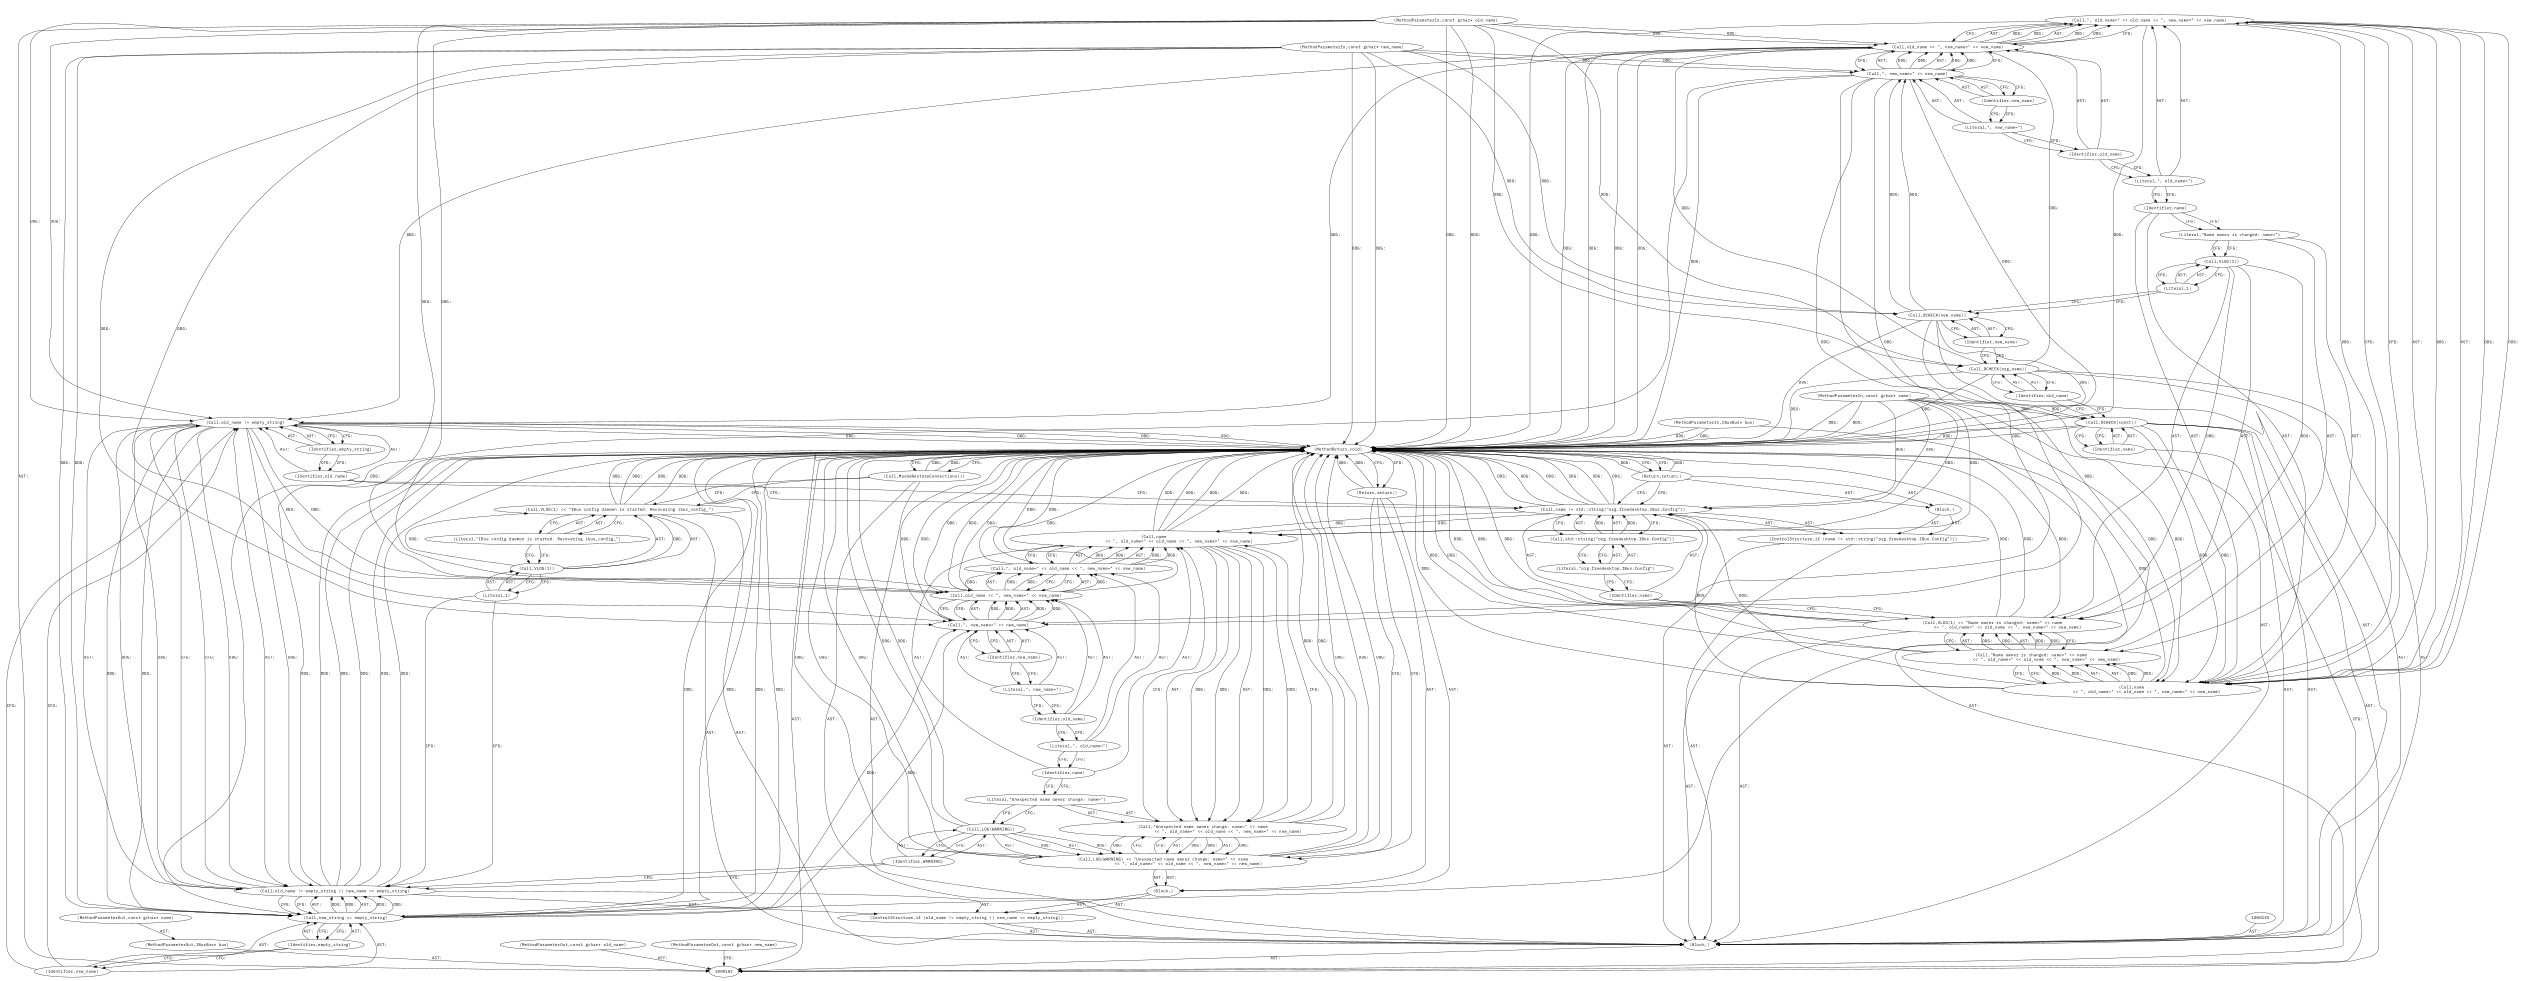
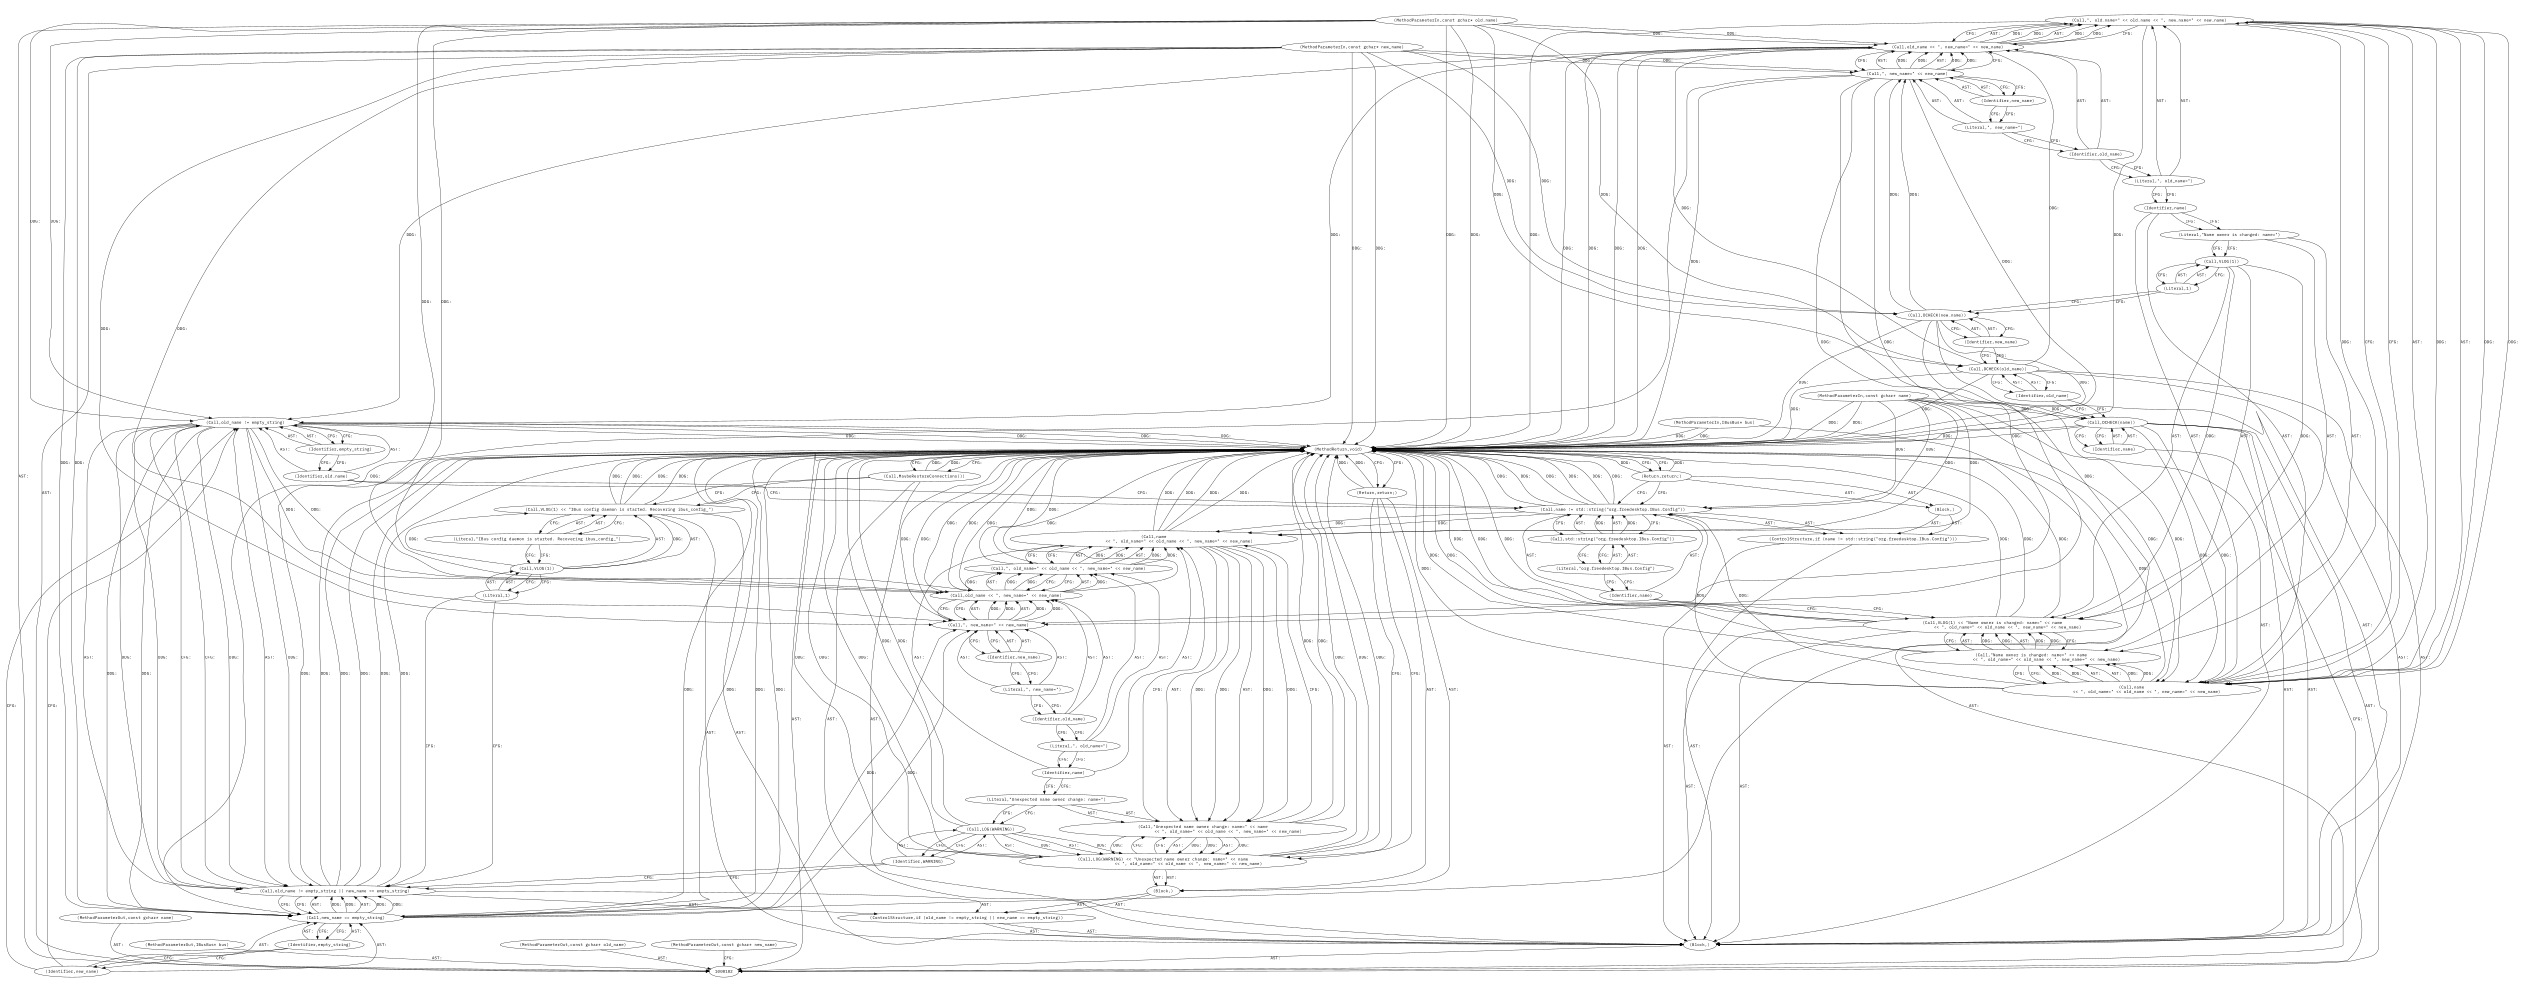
none -> (89, 254)
(1998, 369) -> (1998, 369)
(2111, 423) -> (2111, 423)
(346, 918) -> (346, 918)
(2260, 918) -> none
(155, 931) -> (394, 969)
